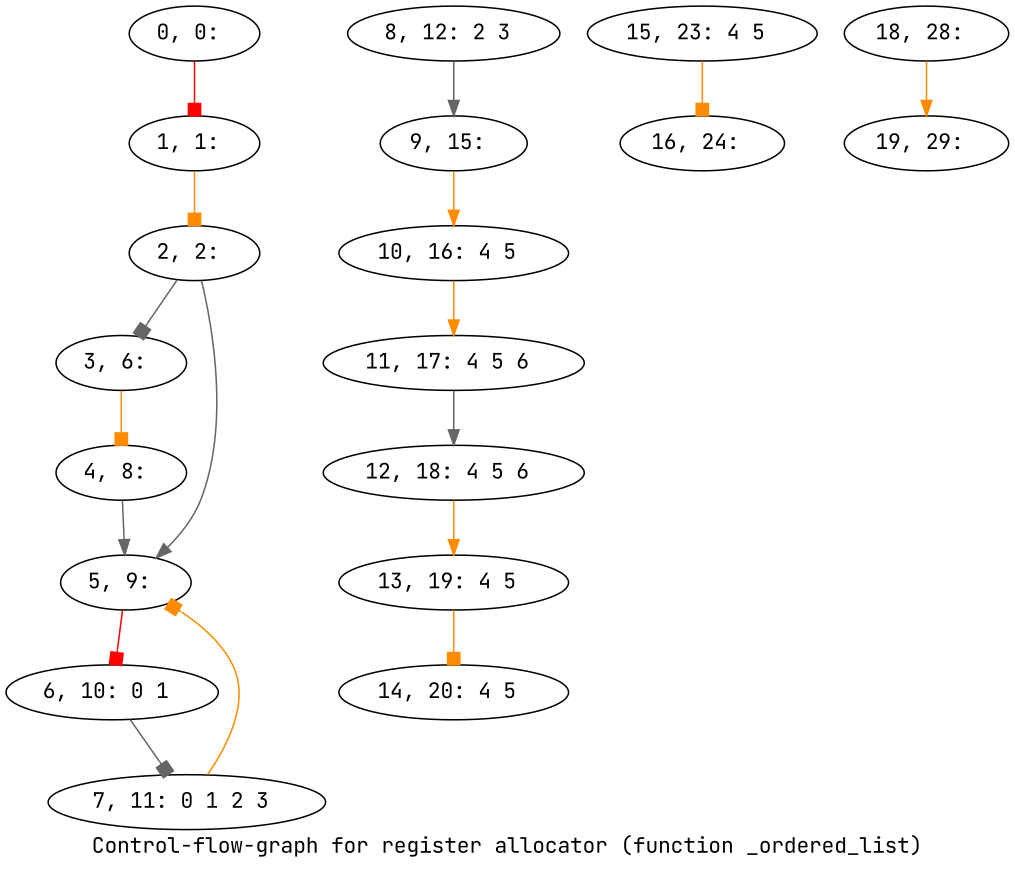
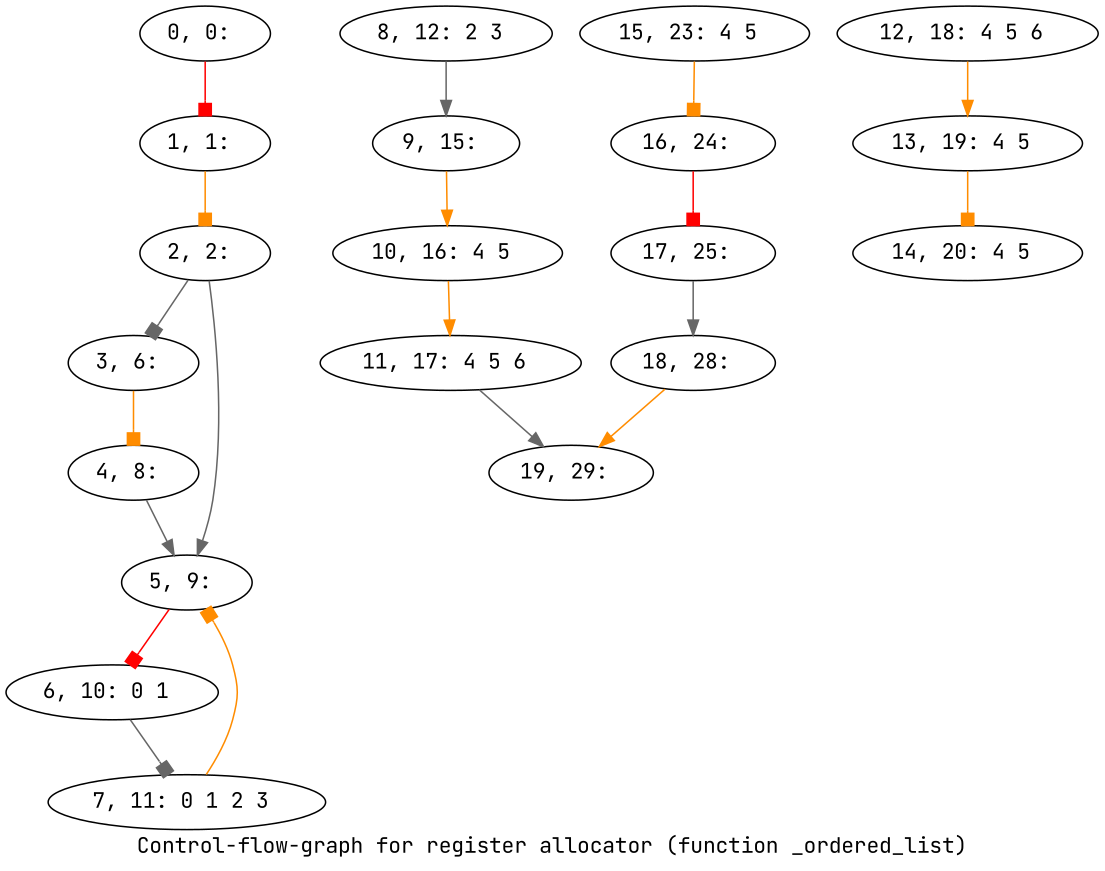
none -> (693, 253)
(454, 410) -> (506, 413)
